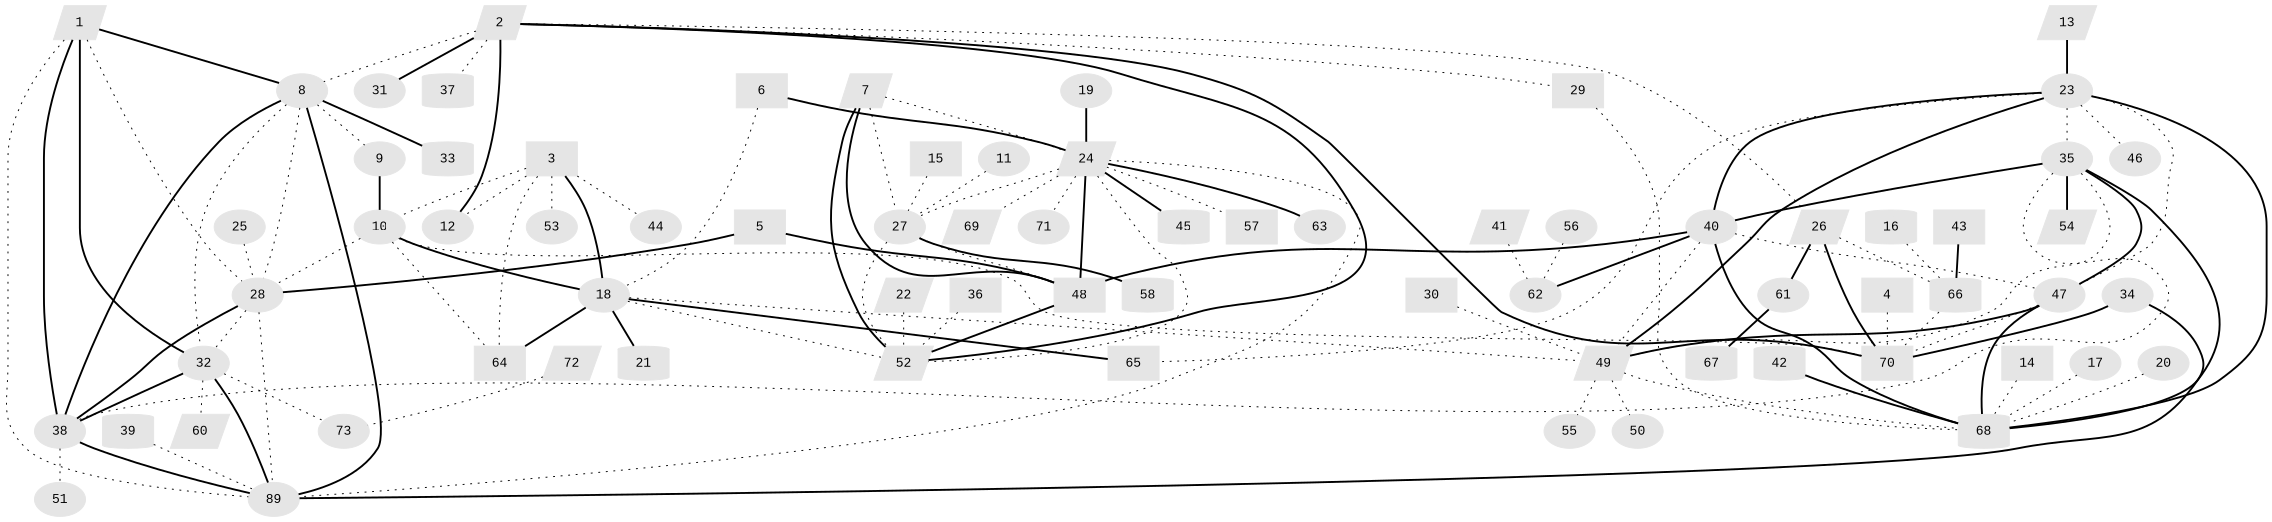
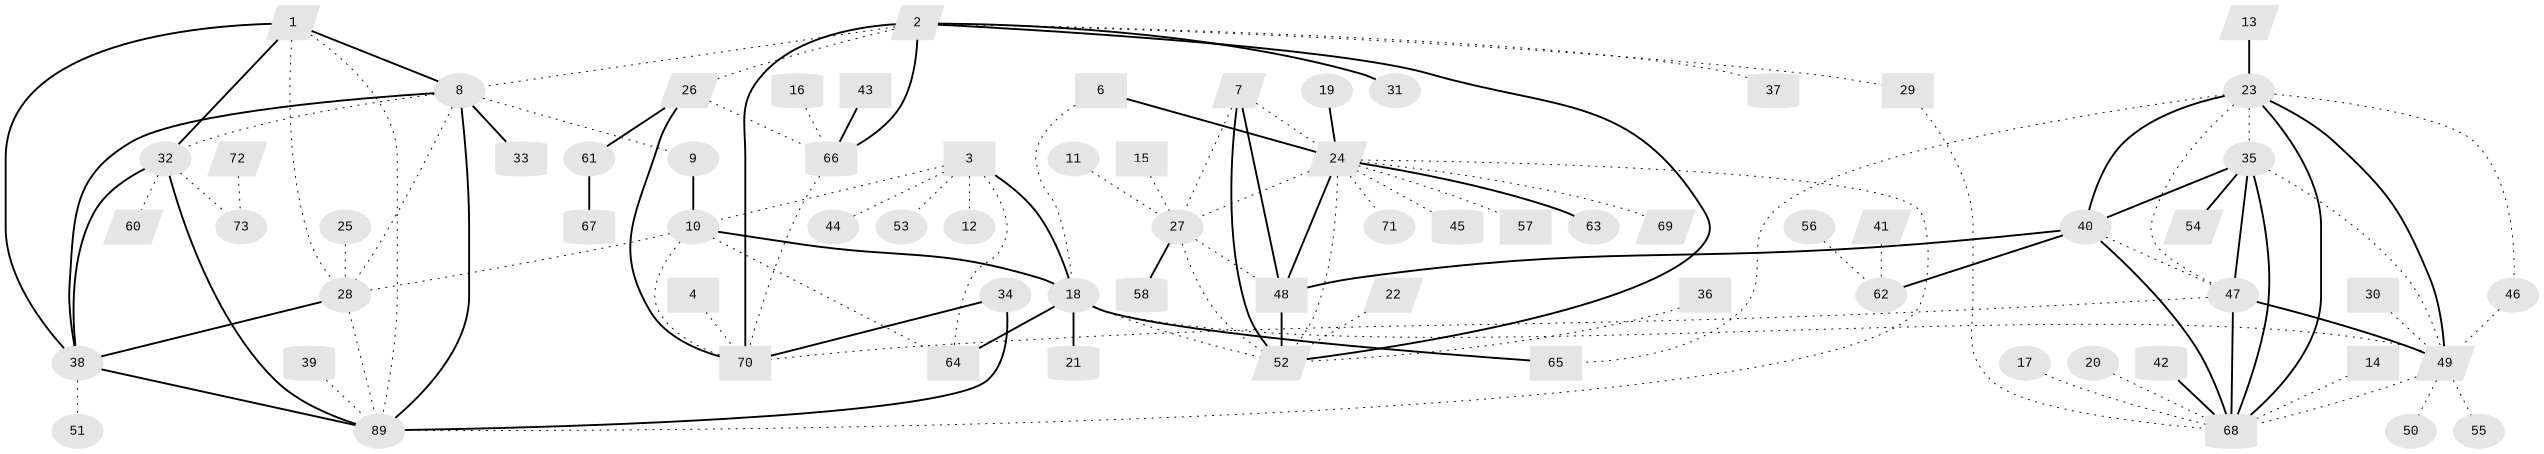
(494, 129) -> (903, 102)
(1133, 192) -> (1394, 191)
(760, 227) -> none
(1652, 302) -> (2480, 328)
(231, 329) -> none
(1261, 407) -> none
